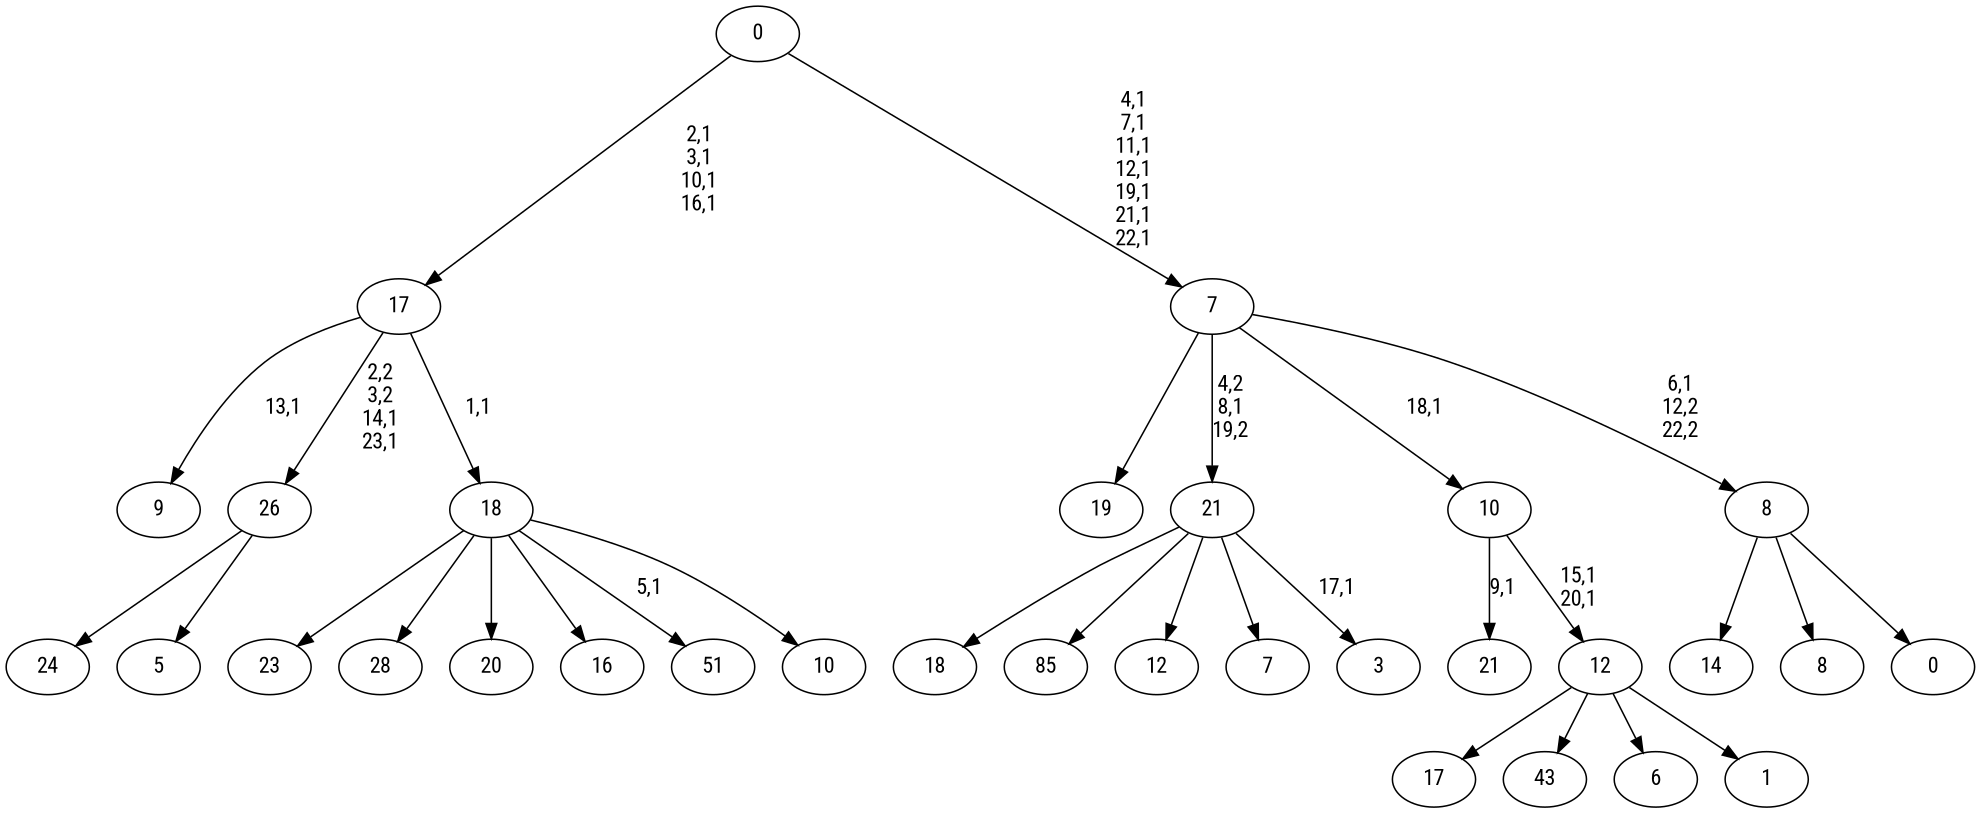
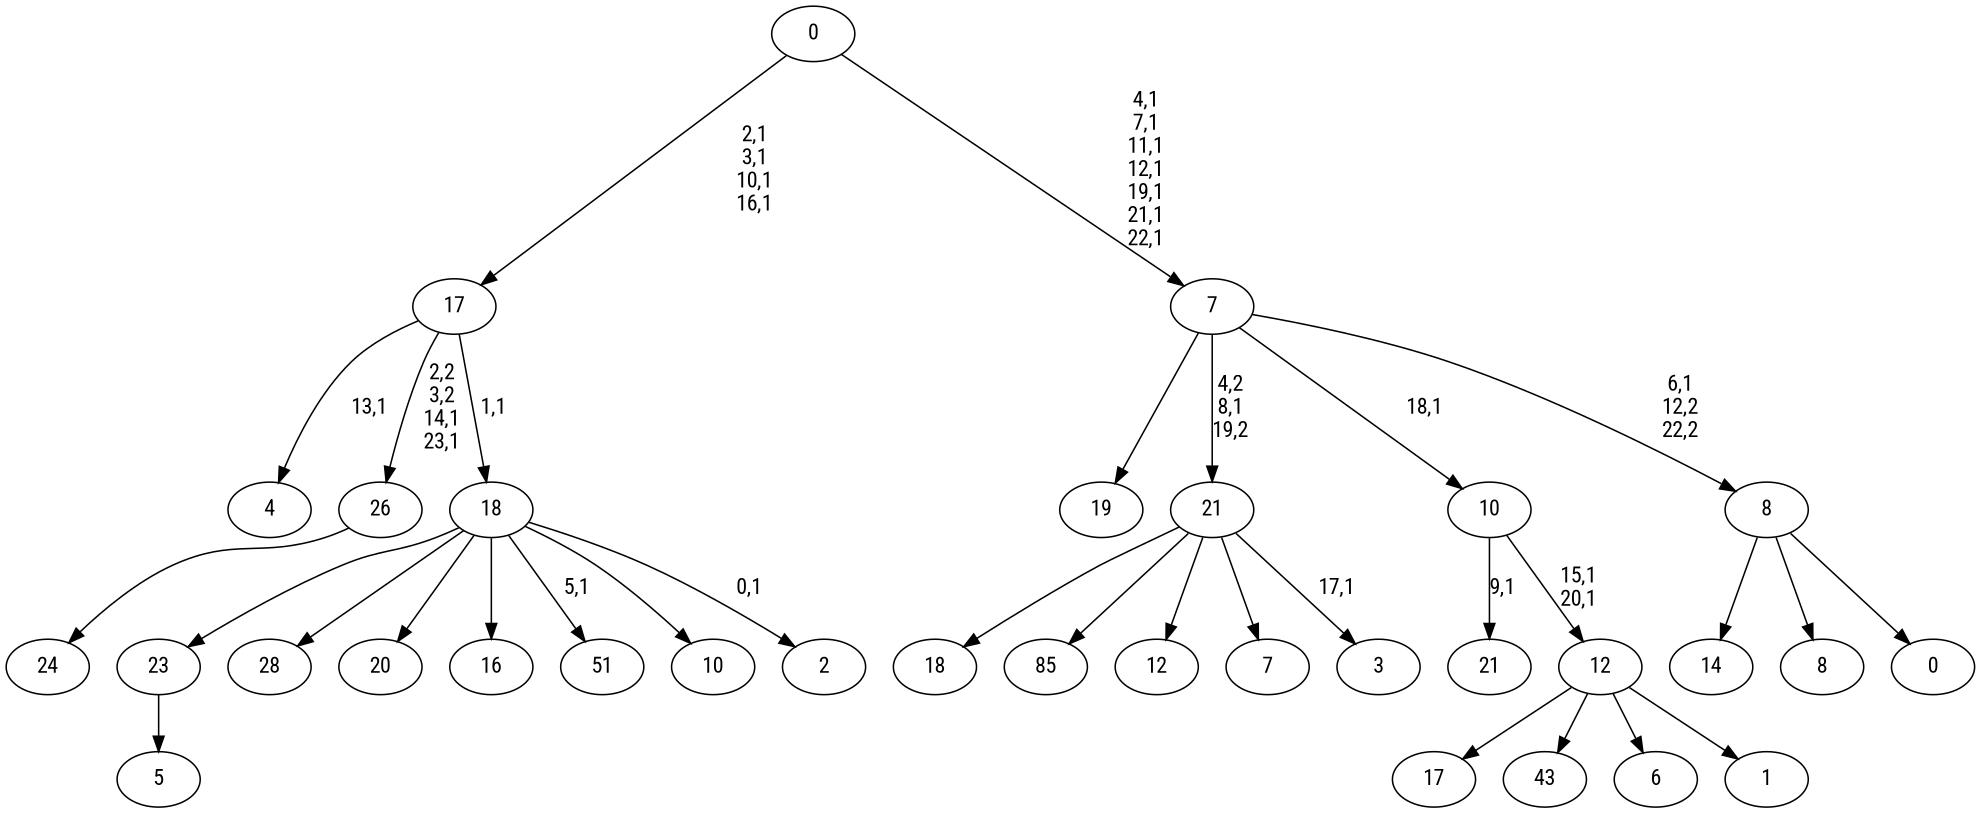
(159, 510) -> (270, 510)
(219, 582) -> (159, 716)
none -> (824, 667)
